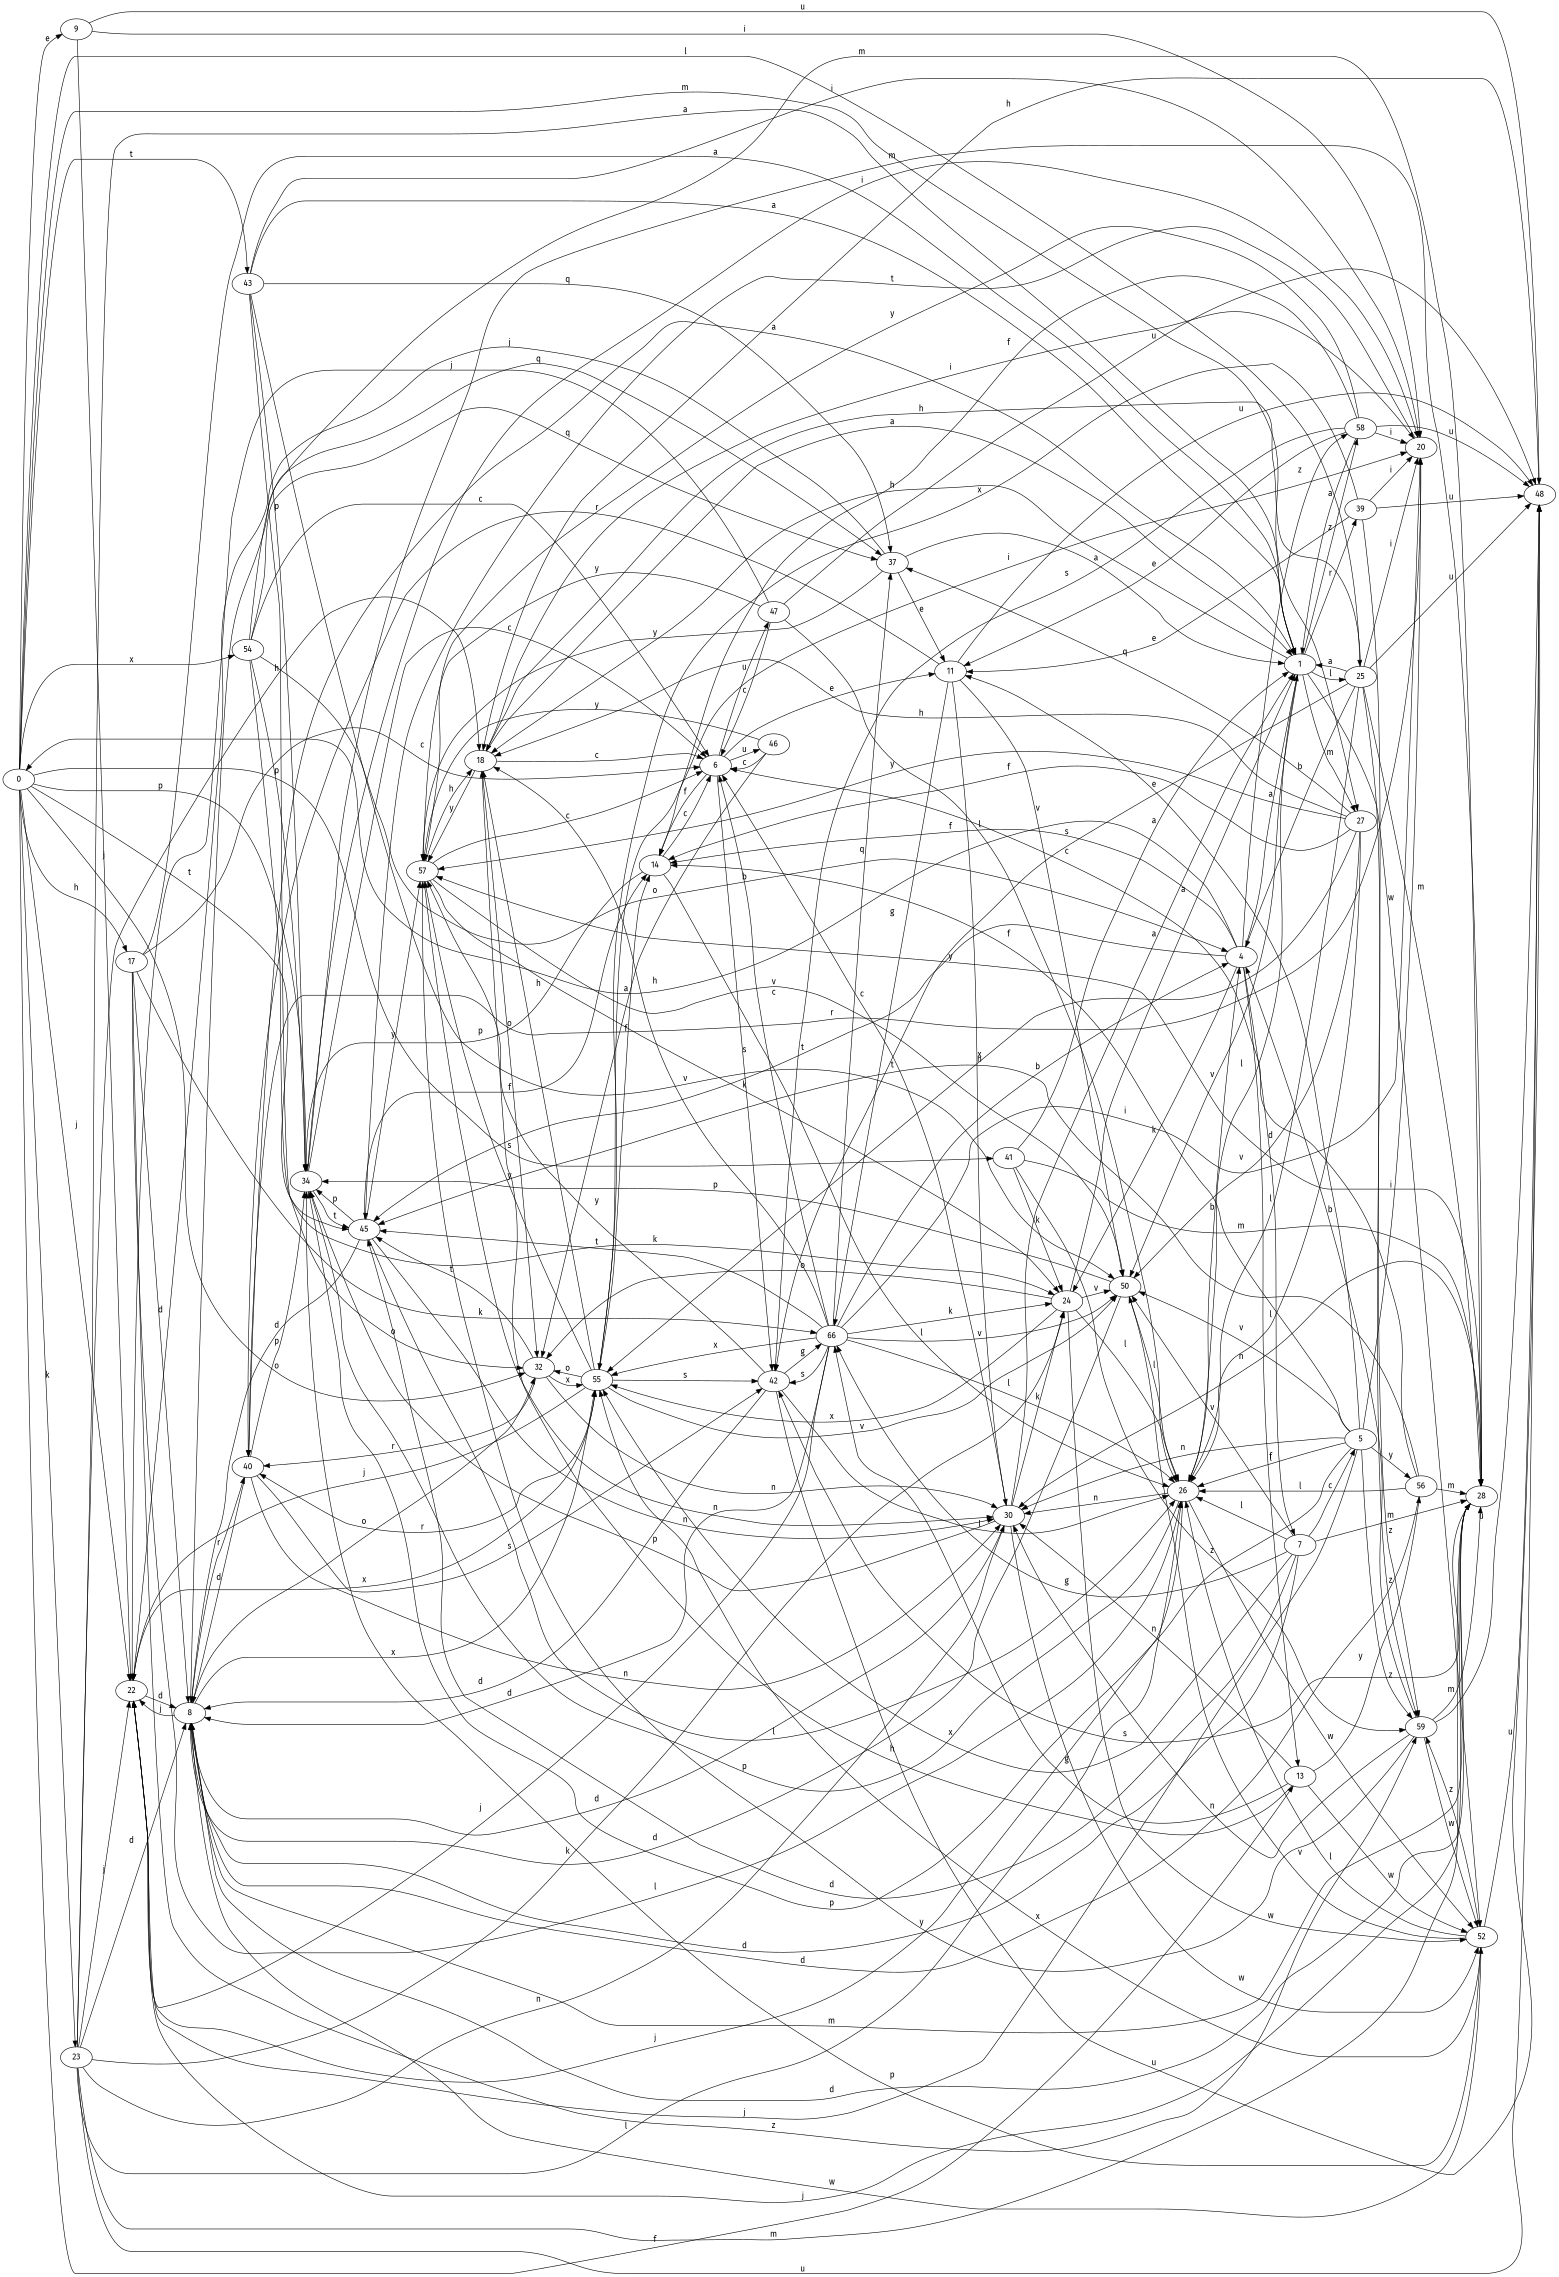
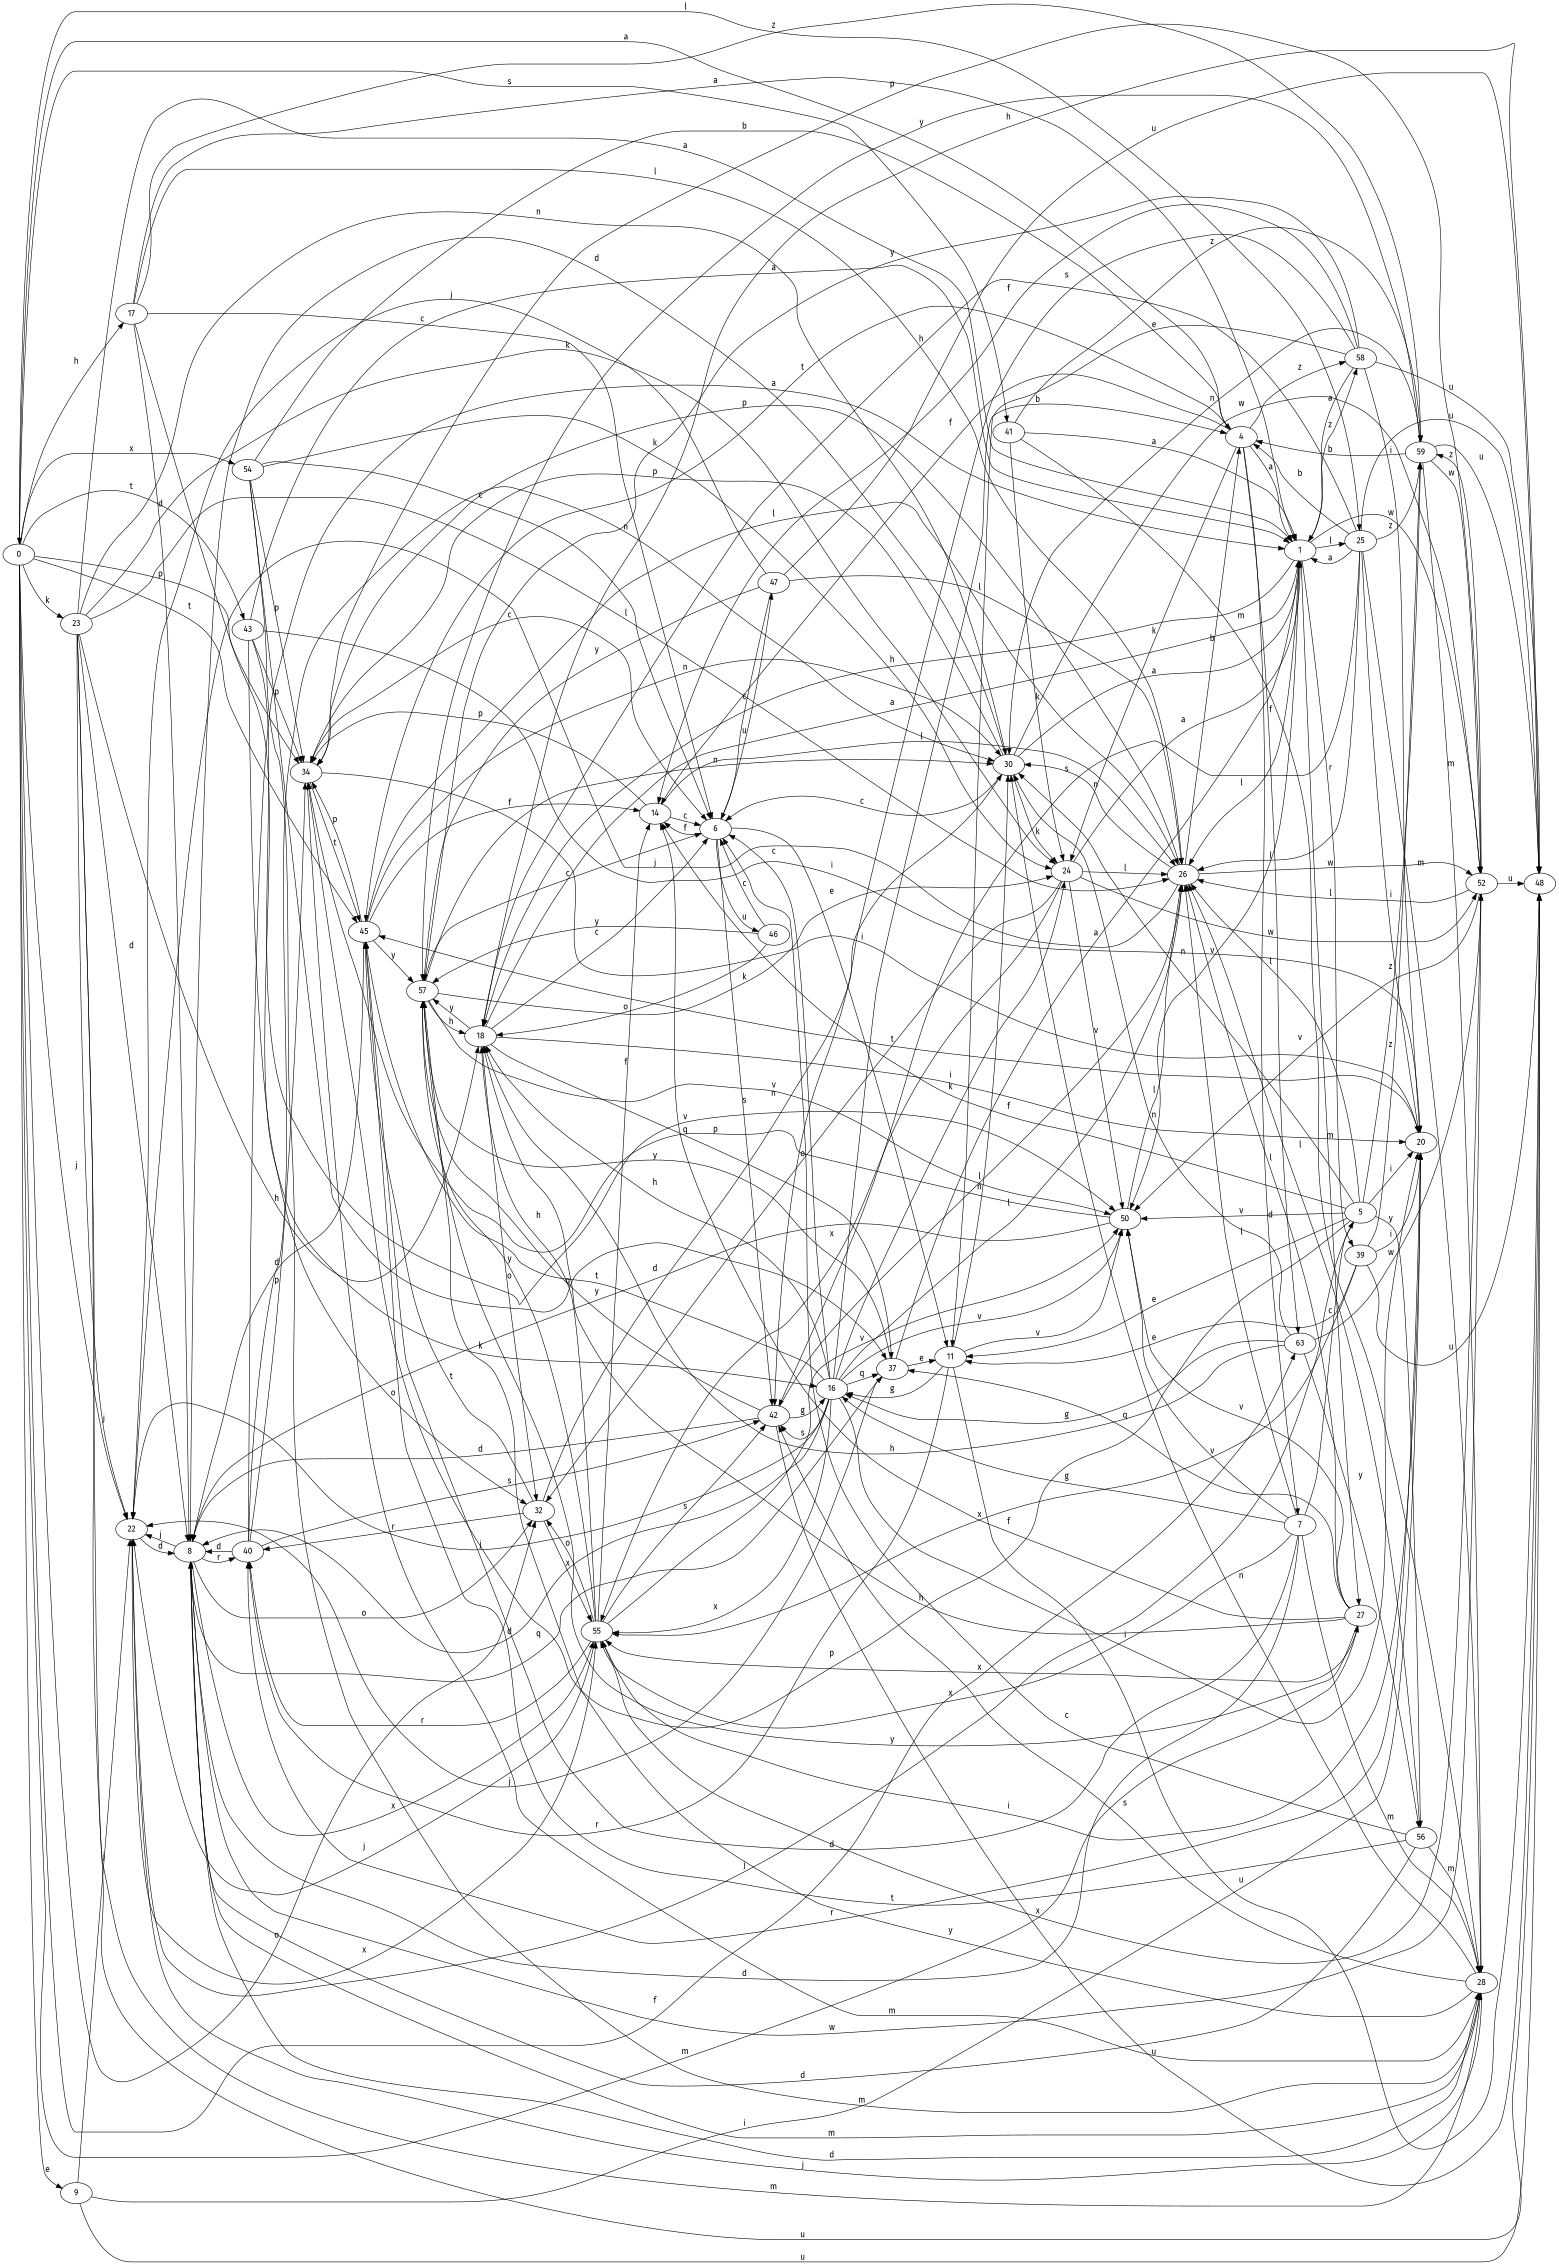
(638, 293) -> (735, 1158)
(611, 1069) -> (642, 1008)
(832, 1336) -> (832, 1389)
(1300, 1777) -> (1300, 1344)
